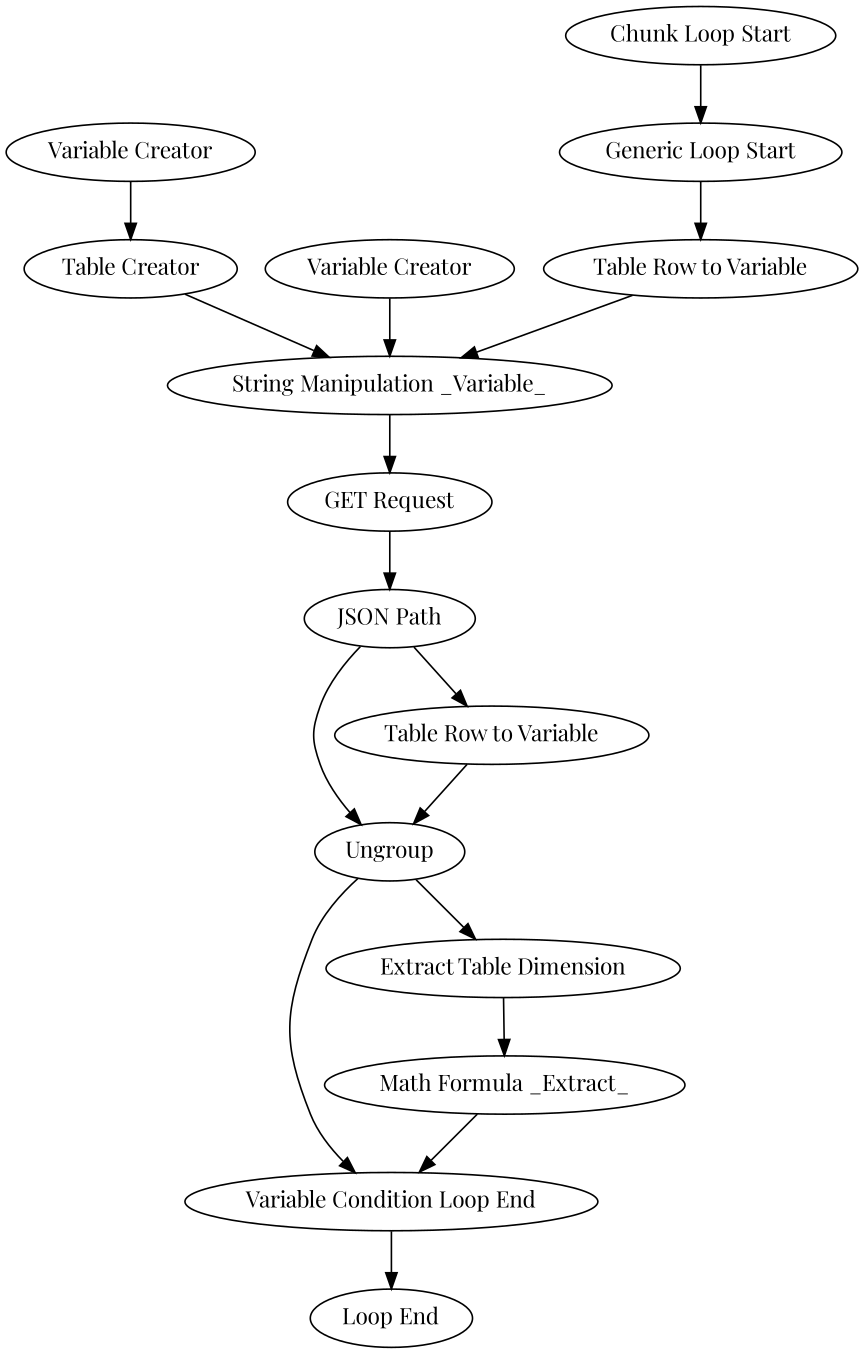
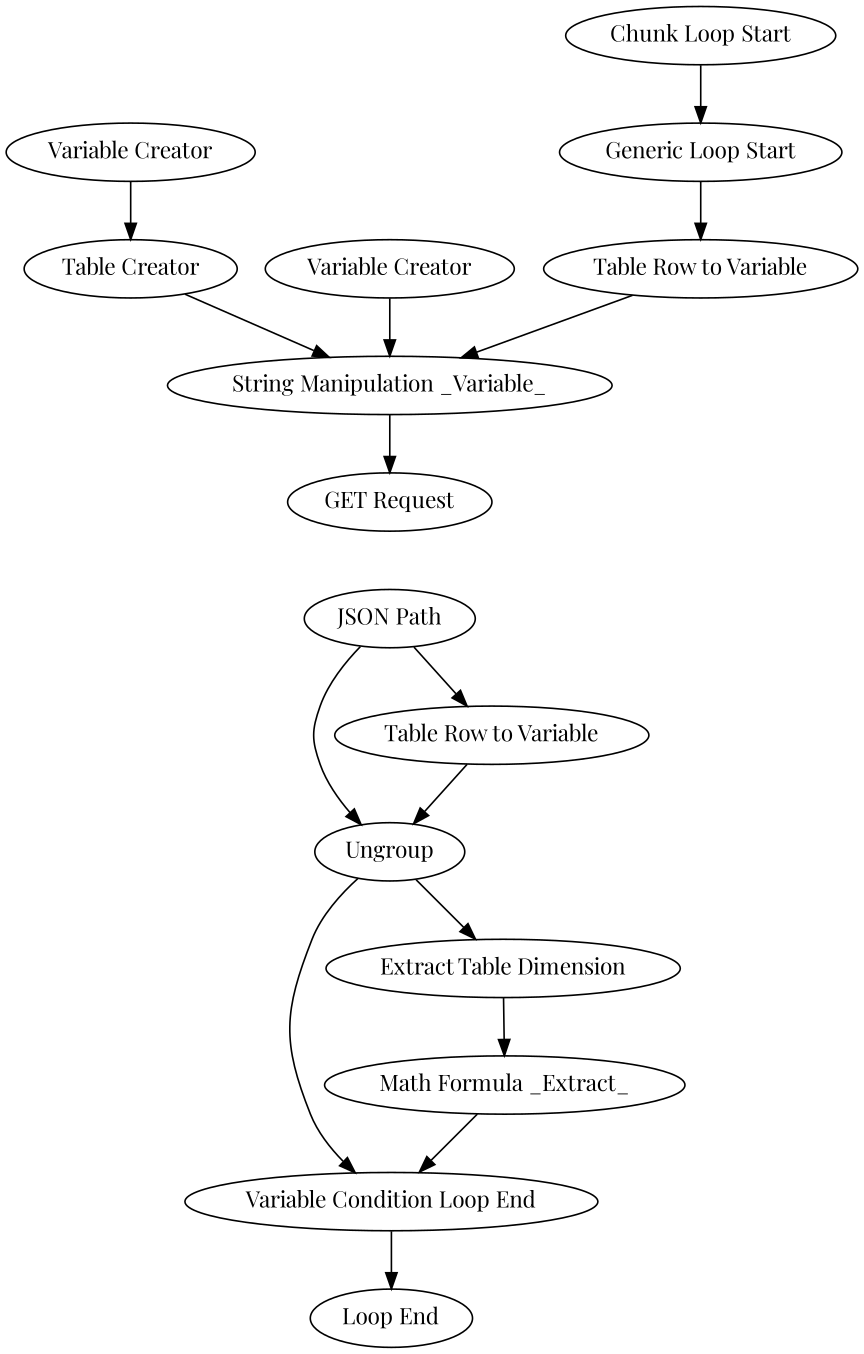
(390, 552) -> none
